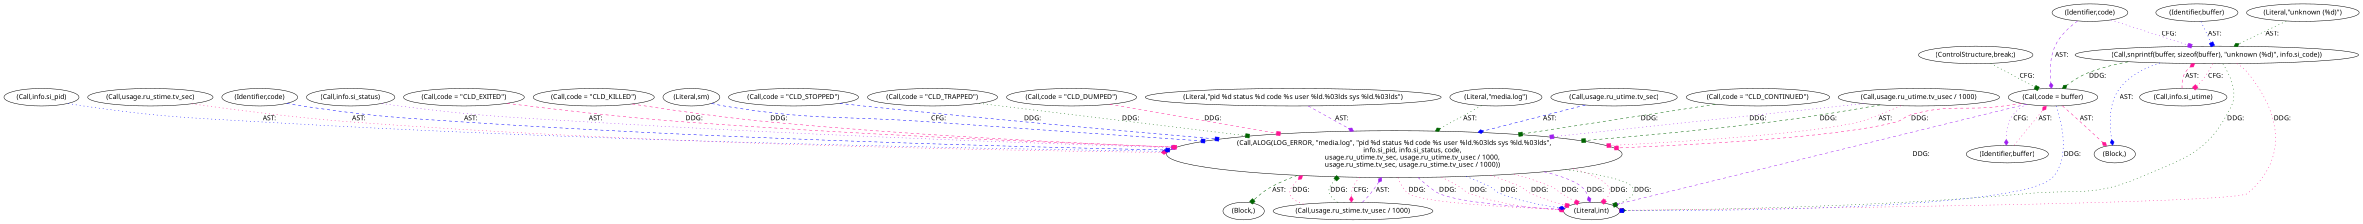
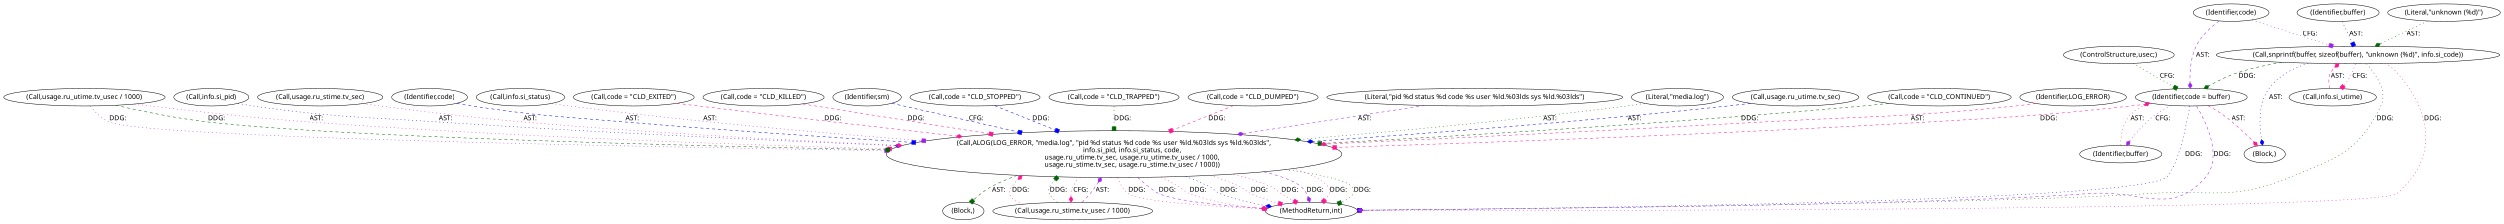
(1976, 55) -> (2119, 55)
(691, 97) -> (867, 97)
(2053, 97) -> (2191, 97)
none -> (2073, 97)
(1592, 211) -> (1311, 211)
